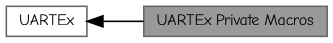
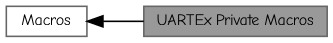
(47, 21) -> (47, 21)
